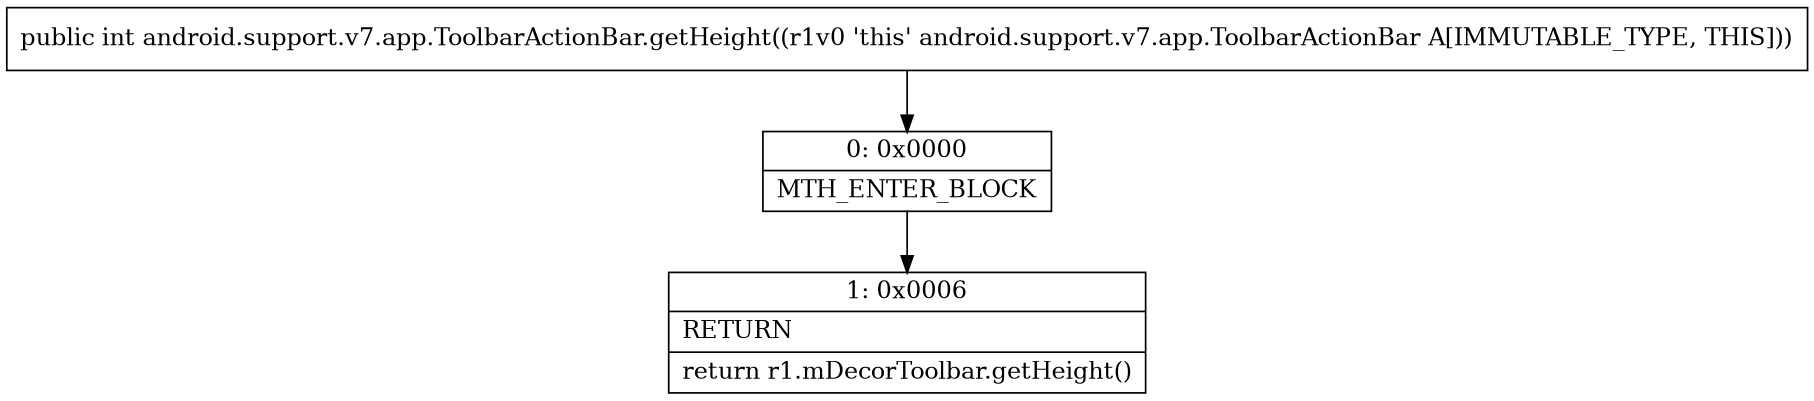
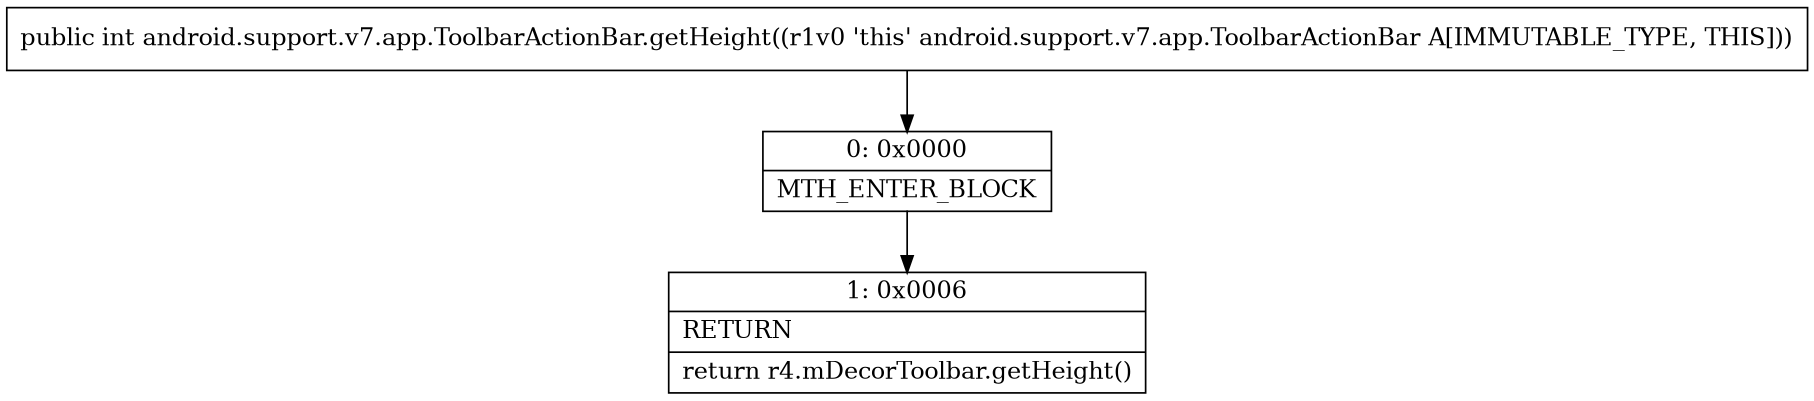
(907, 372) -> (907, 372)
